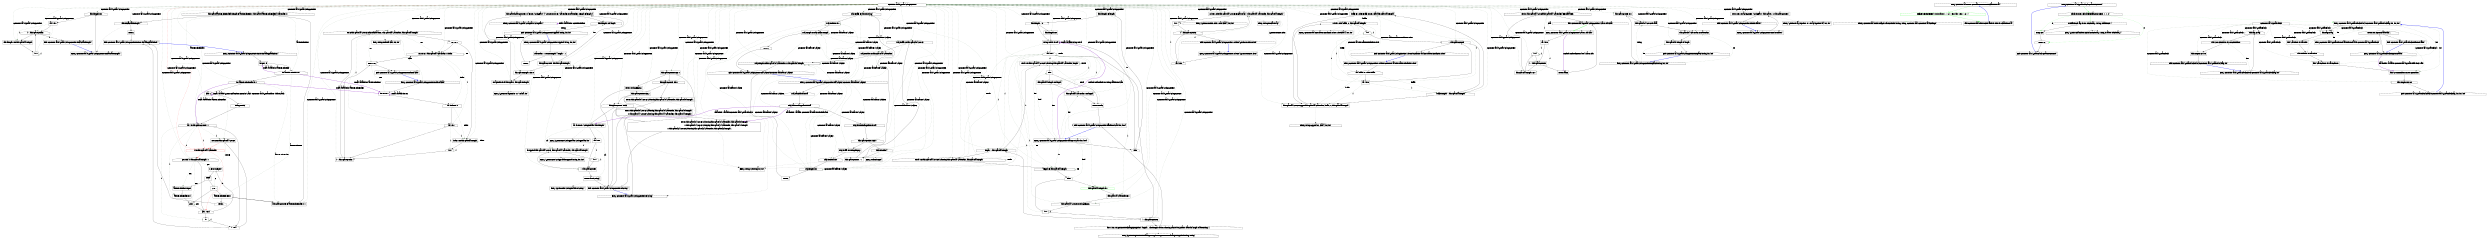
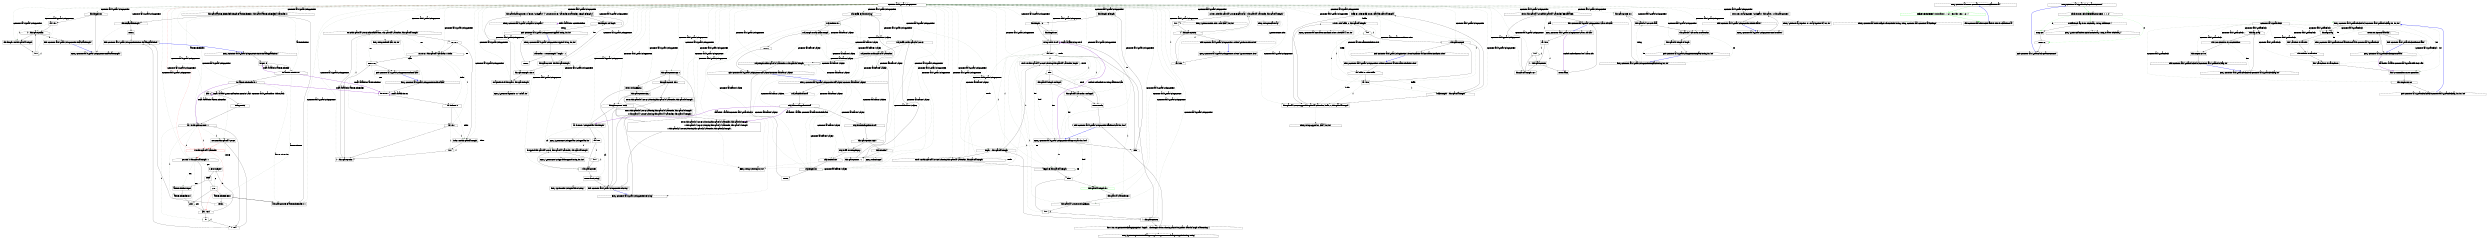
(1581, 28) -> (1581, 28)
